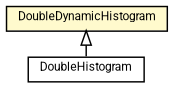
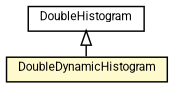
(86, 51) -> (86, 51)
